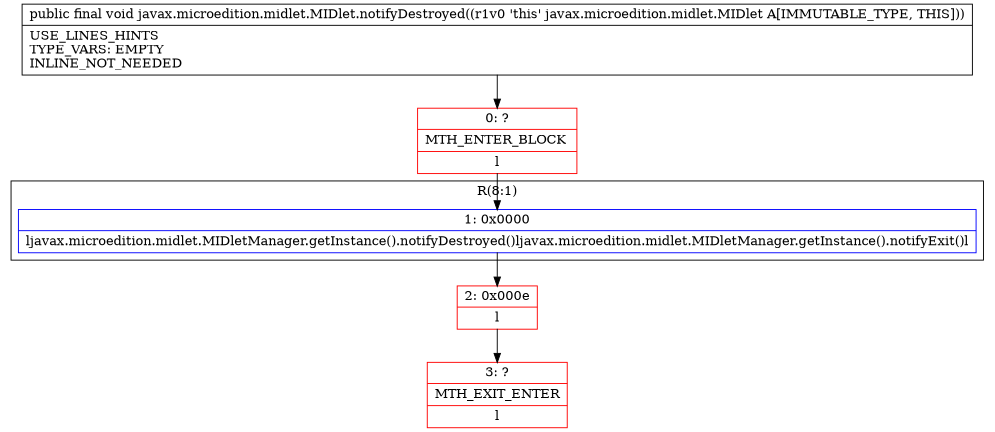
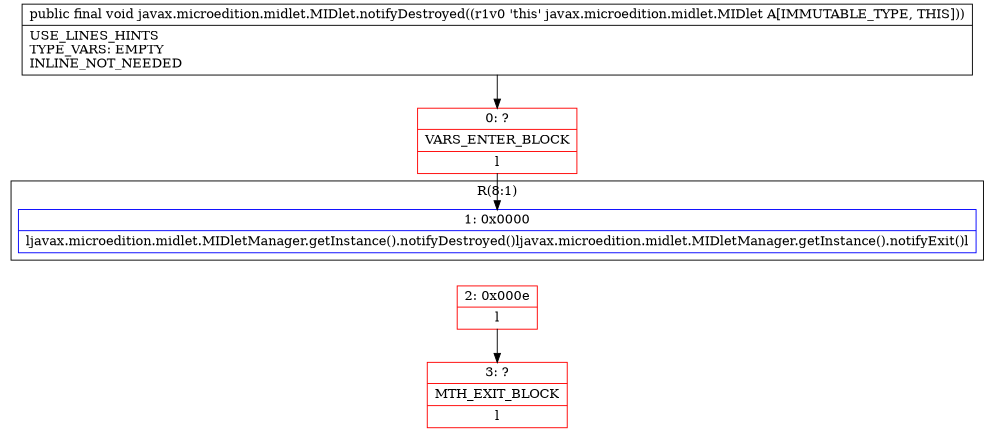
(496, 140) -> (497, 140)
(497, 266) -> none
(497, 394) -> (497, 394)
